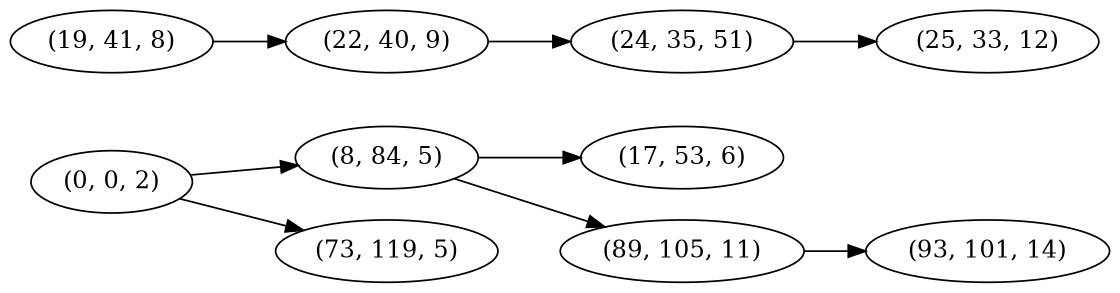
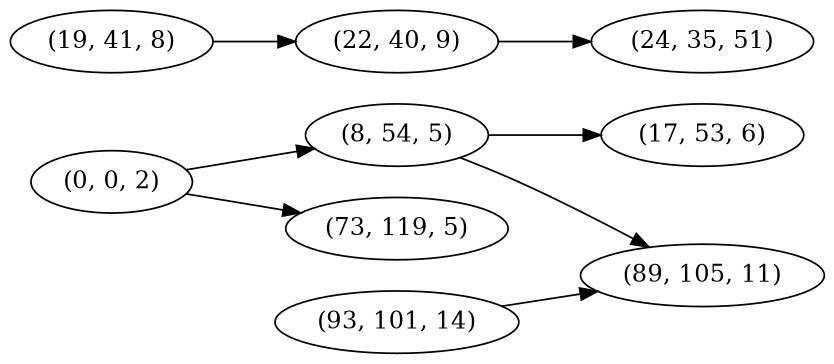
(988, 42) -> none
(387, 158) -> (397, 135)
(826, 251) -> (541, 300)
